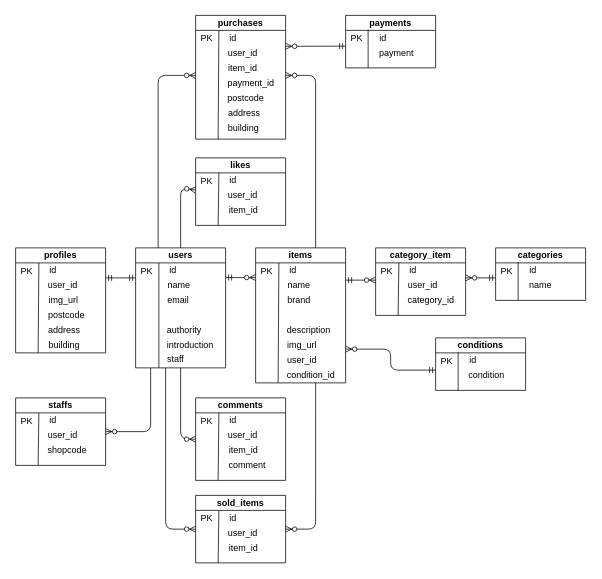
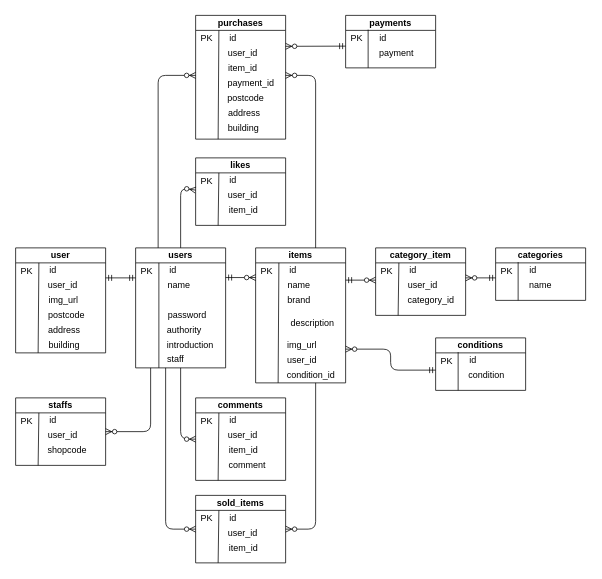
(60, 255) -> (60, 255)
(178, 300) -> none
none -> (187, 315)
(309, 330) -> (312, 323)
